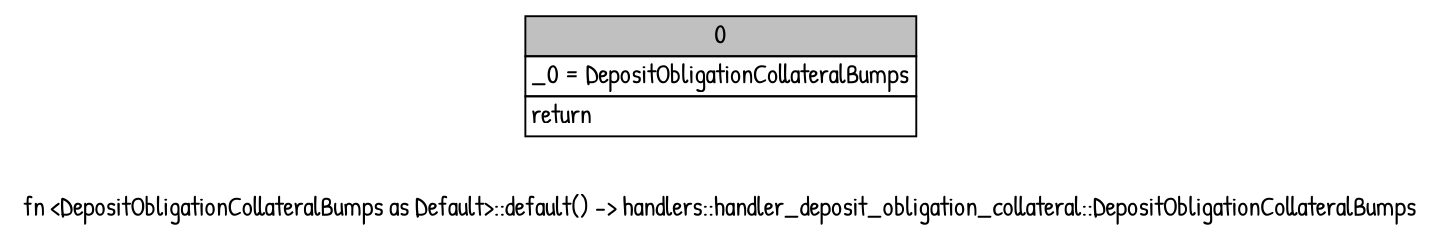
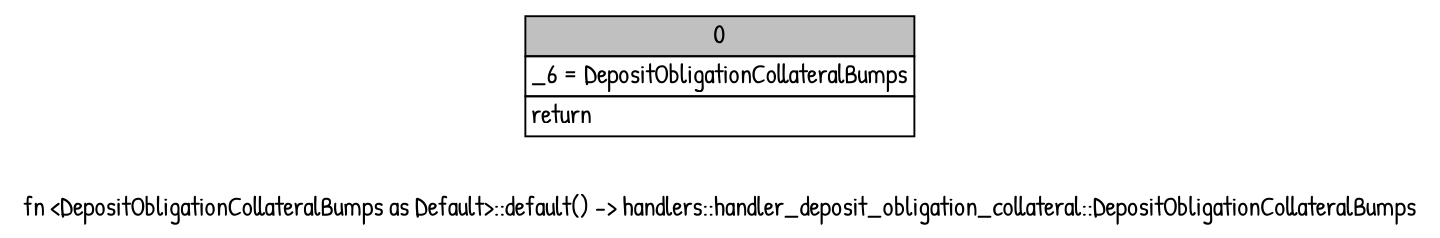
(721, 75) -> (720, 75)
